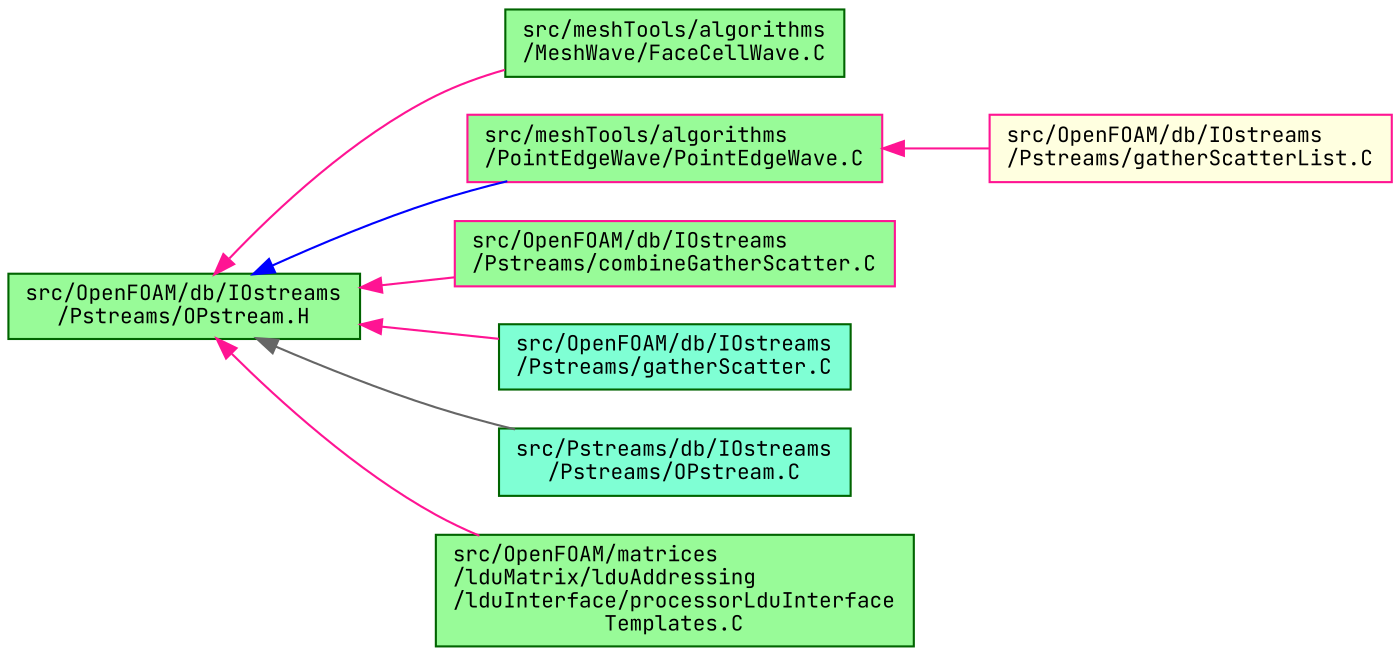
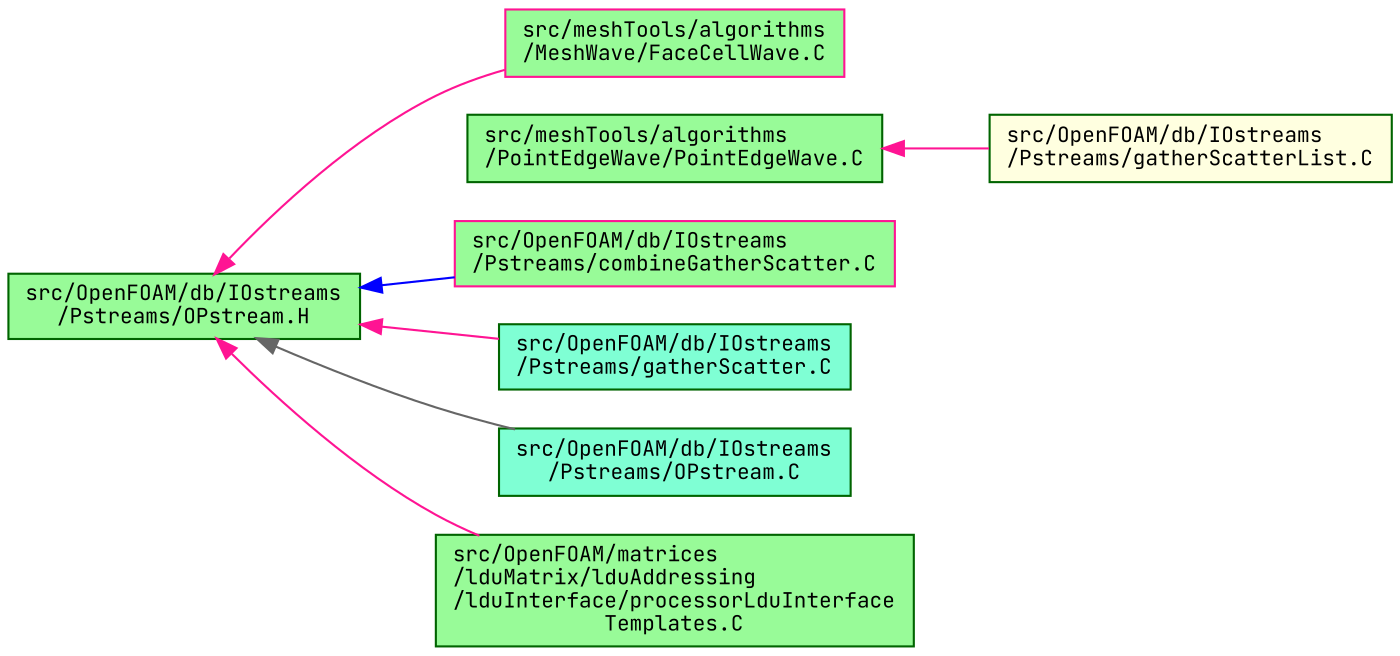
(675, 43) -> (675, 43)
(675, 148) -> (675, 148)
(1191, 148) -> (1191, 148)
(388, 218) -> none
(418, 281) -> (418, 281)
(675, 462) -> (675, 462)
